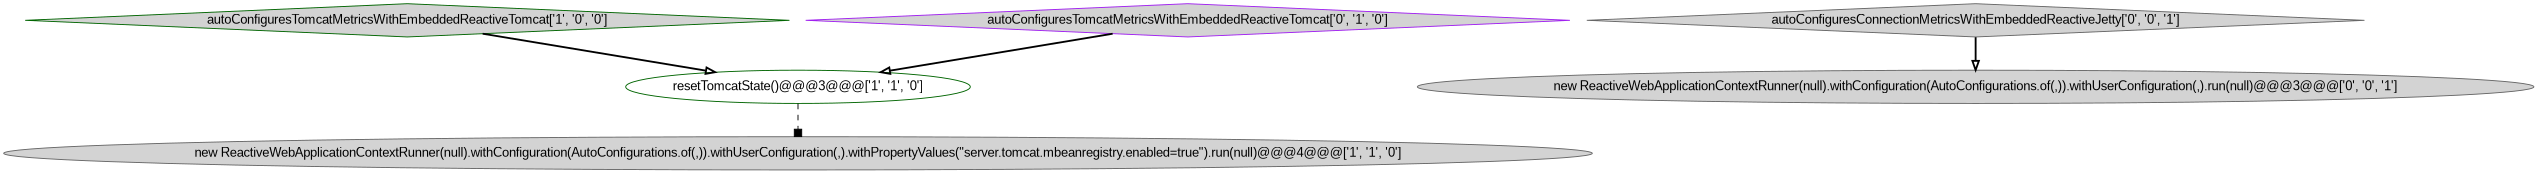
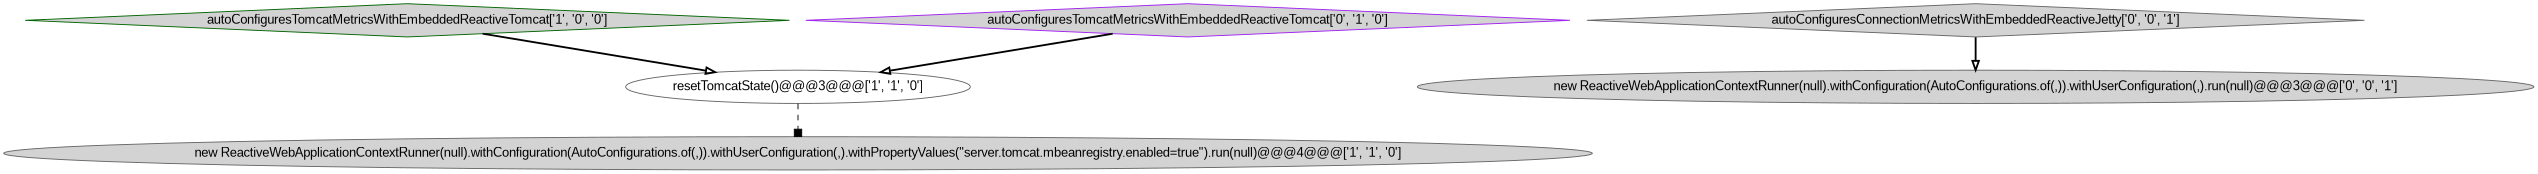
(798, 87) -> (798, 87)
